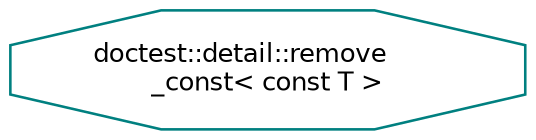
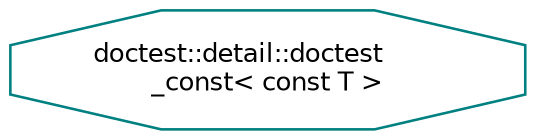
(268, 70) -> (268, 70)
